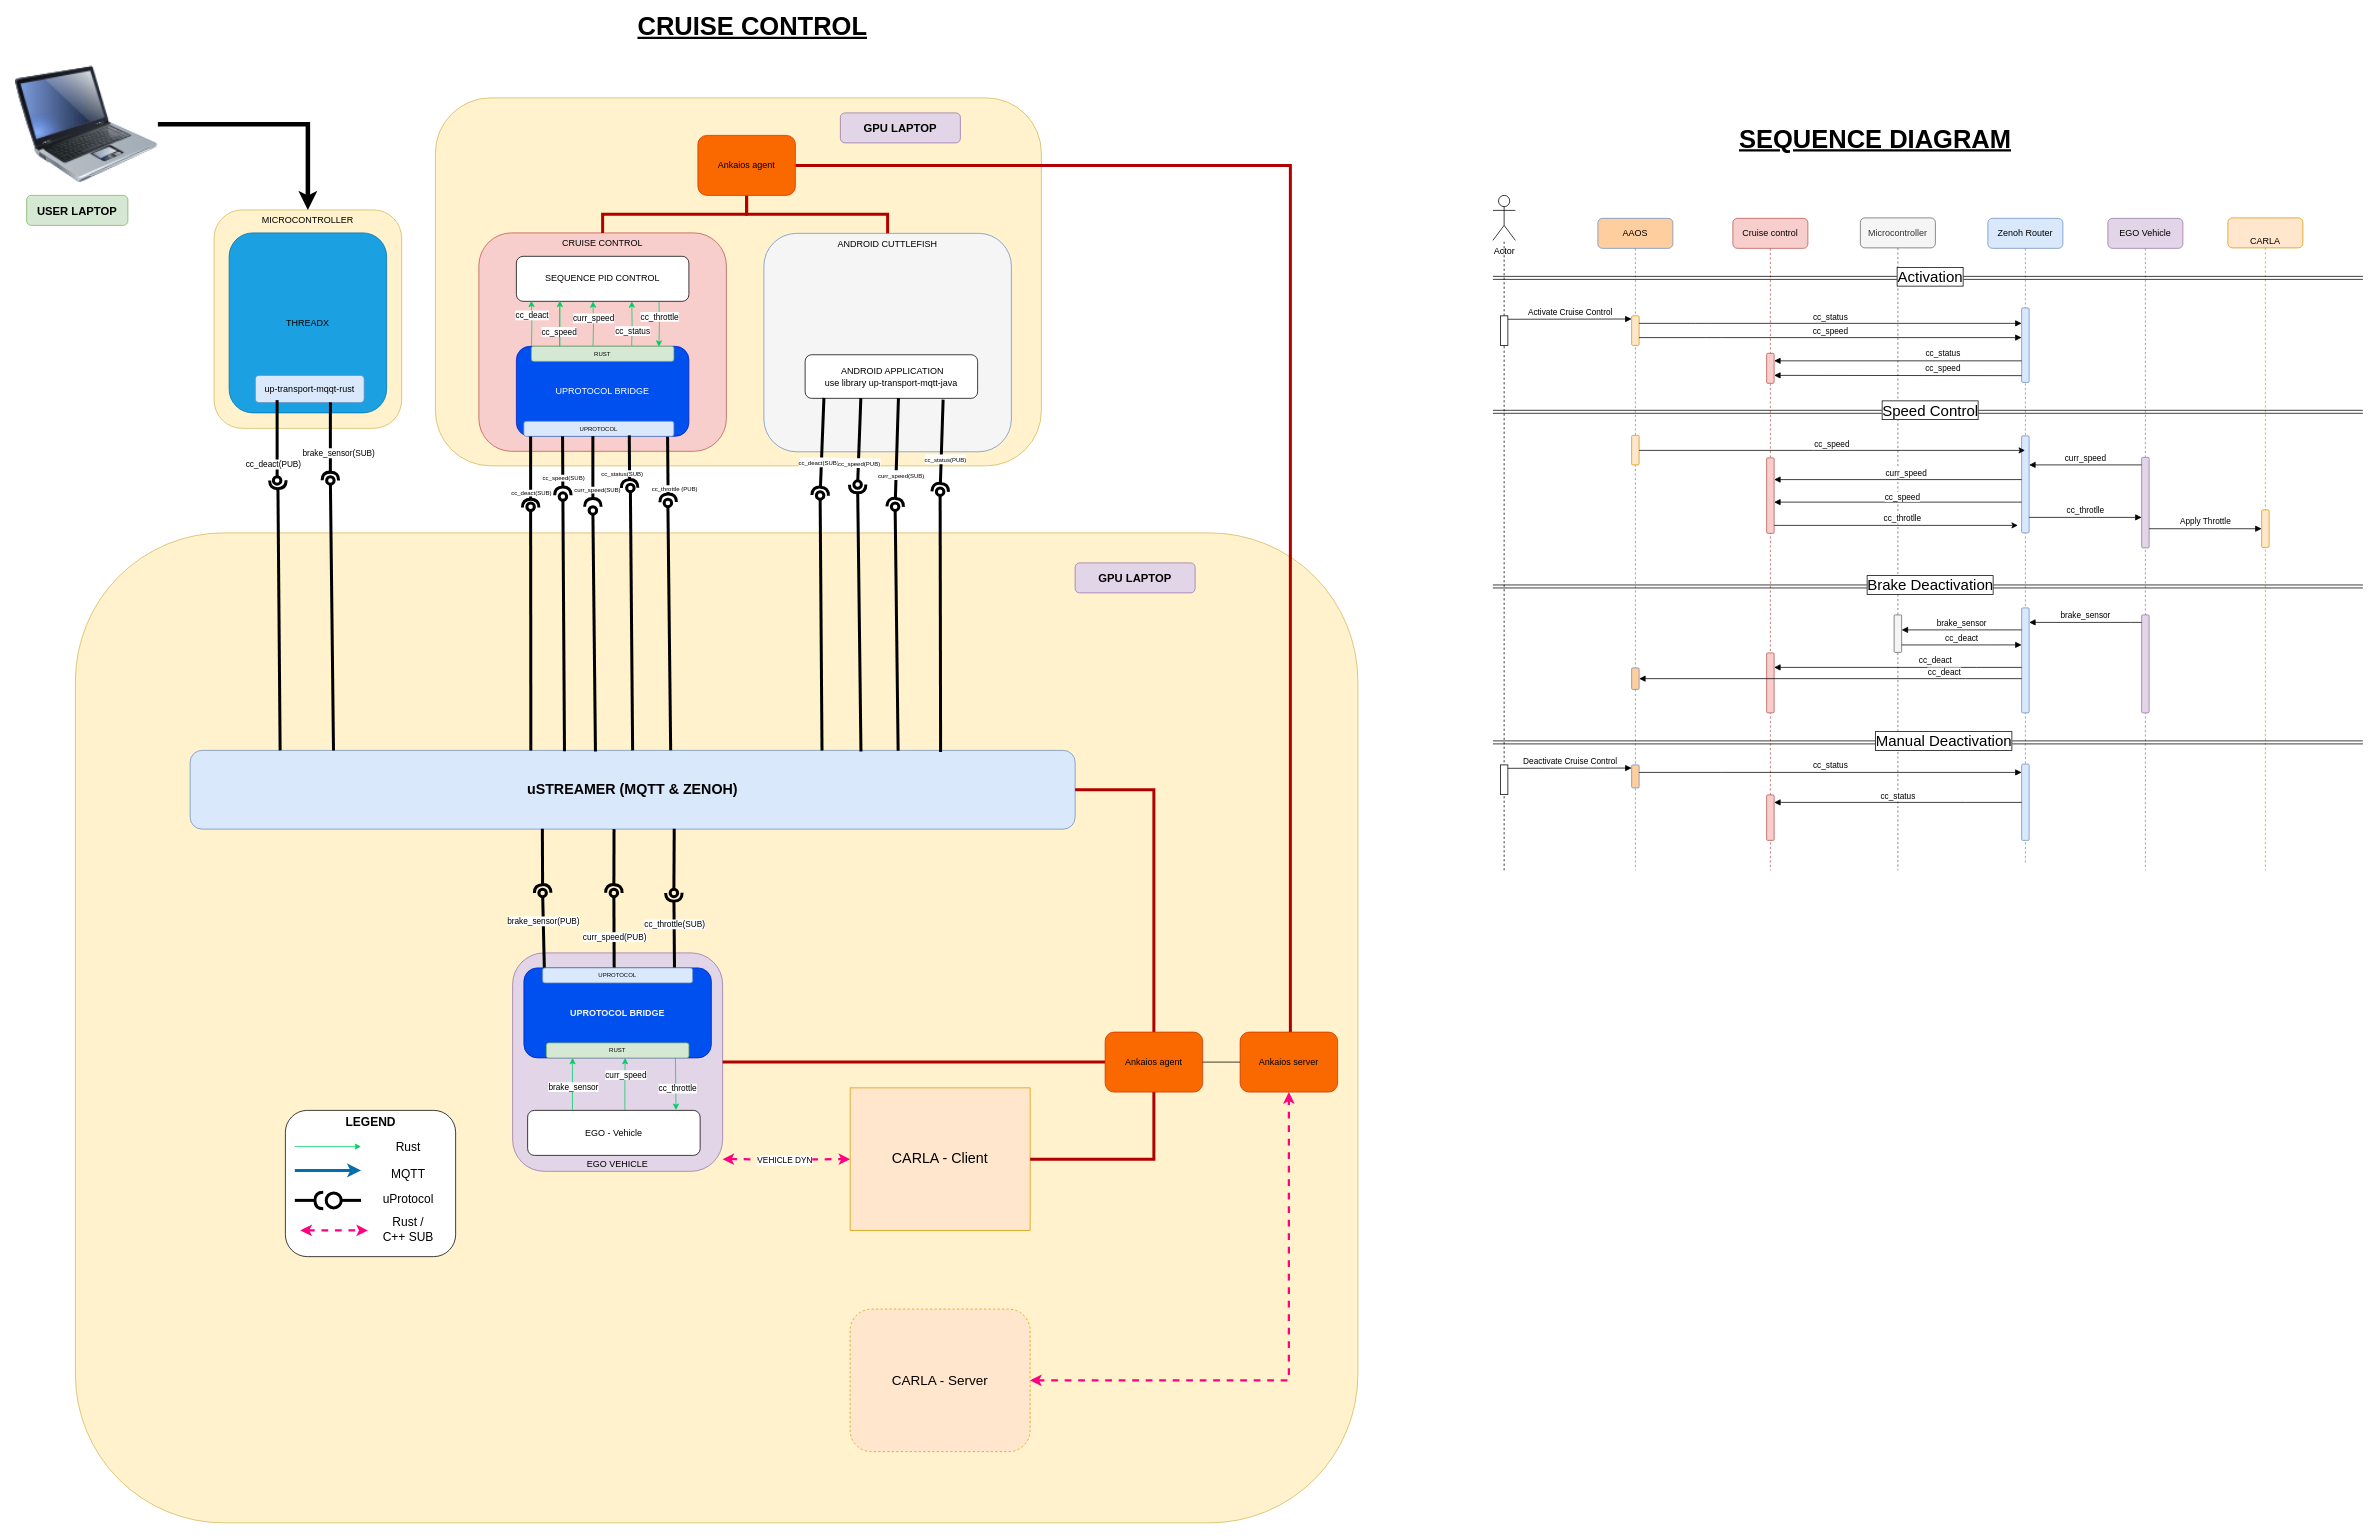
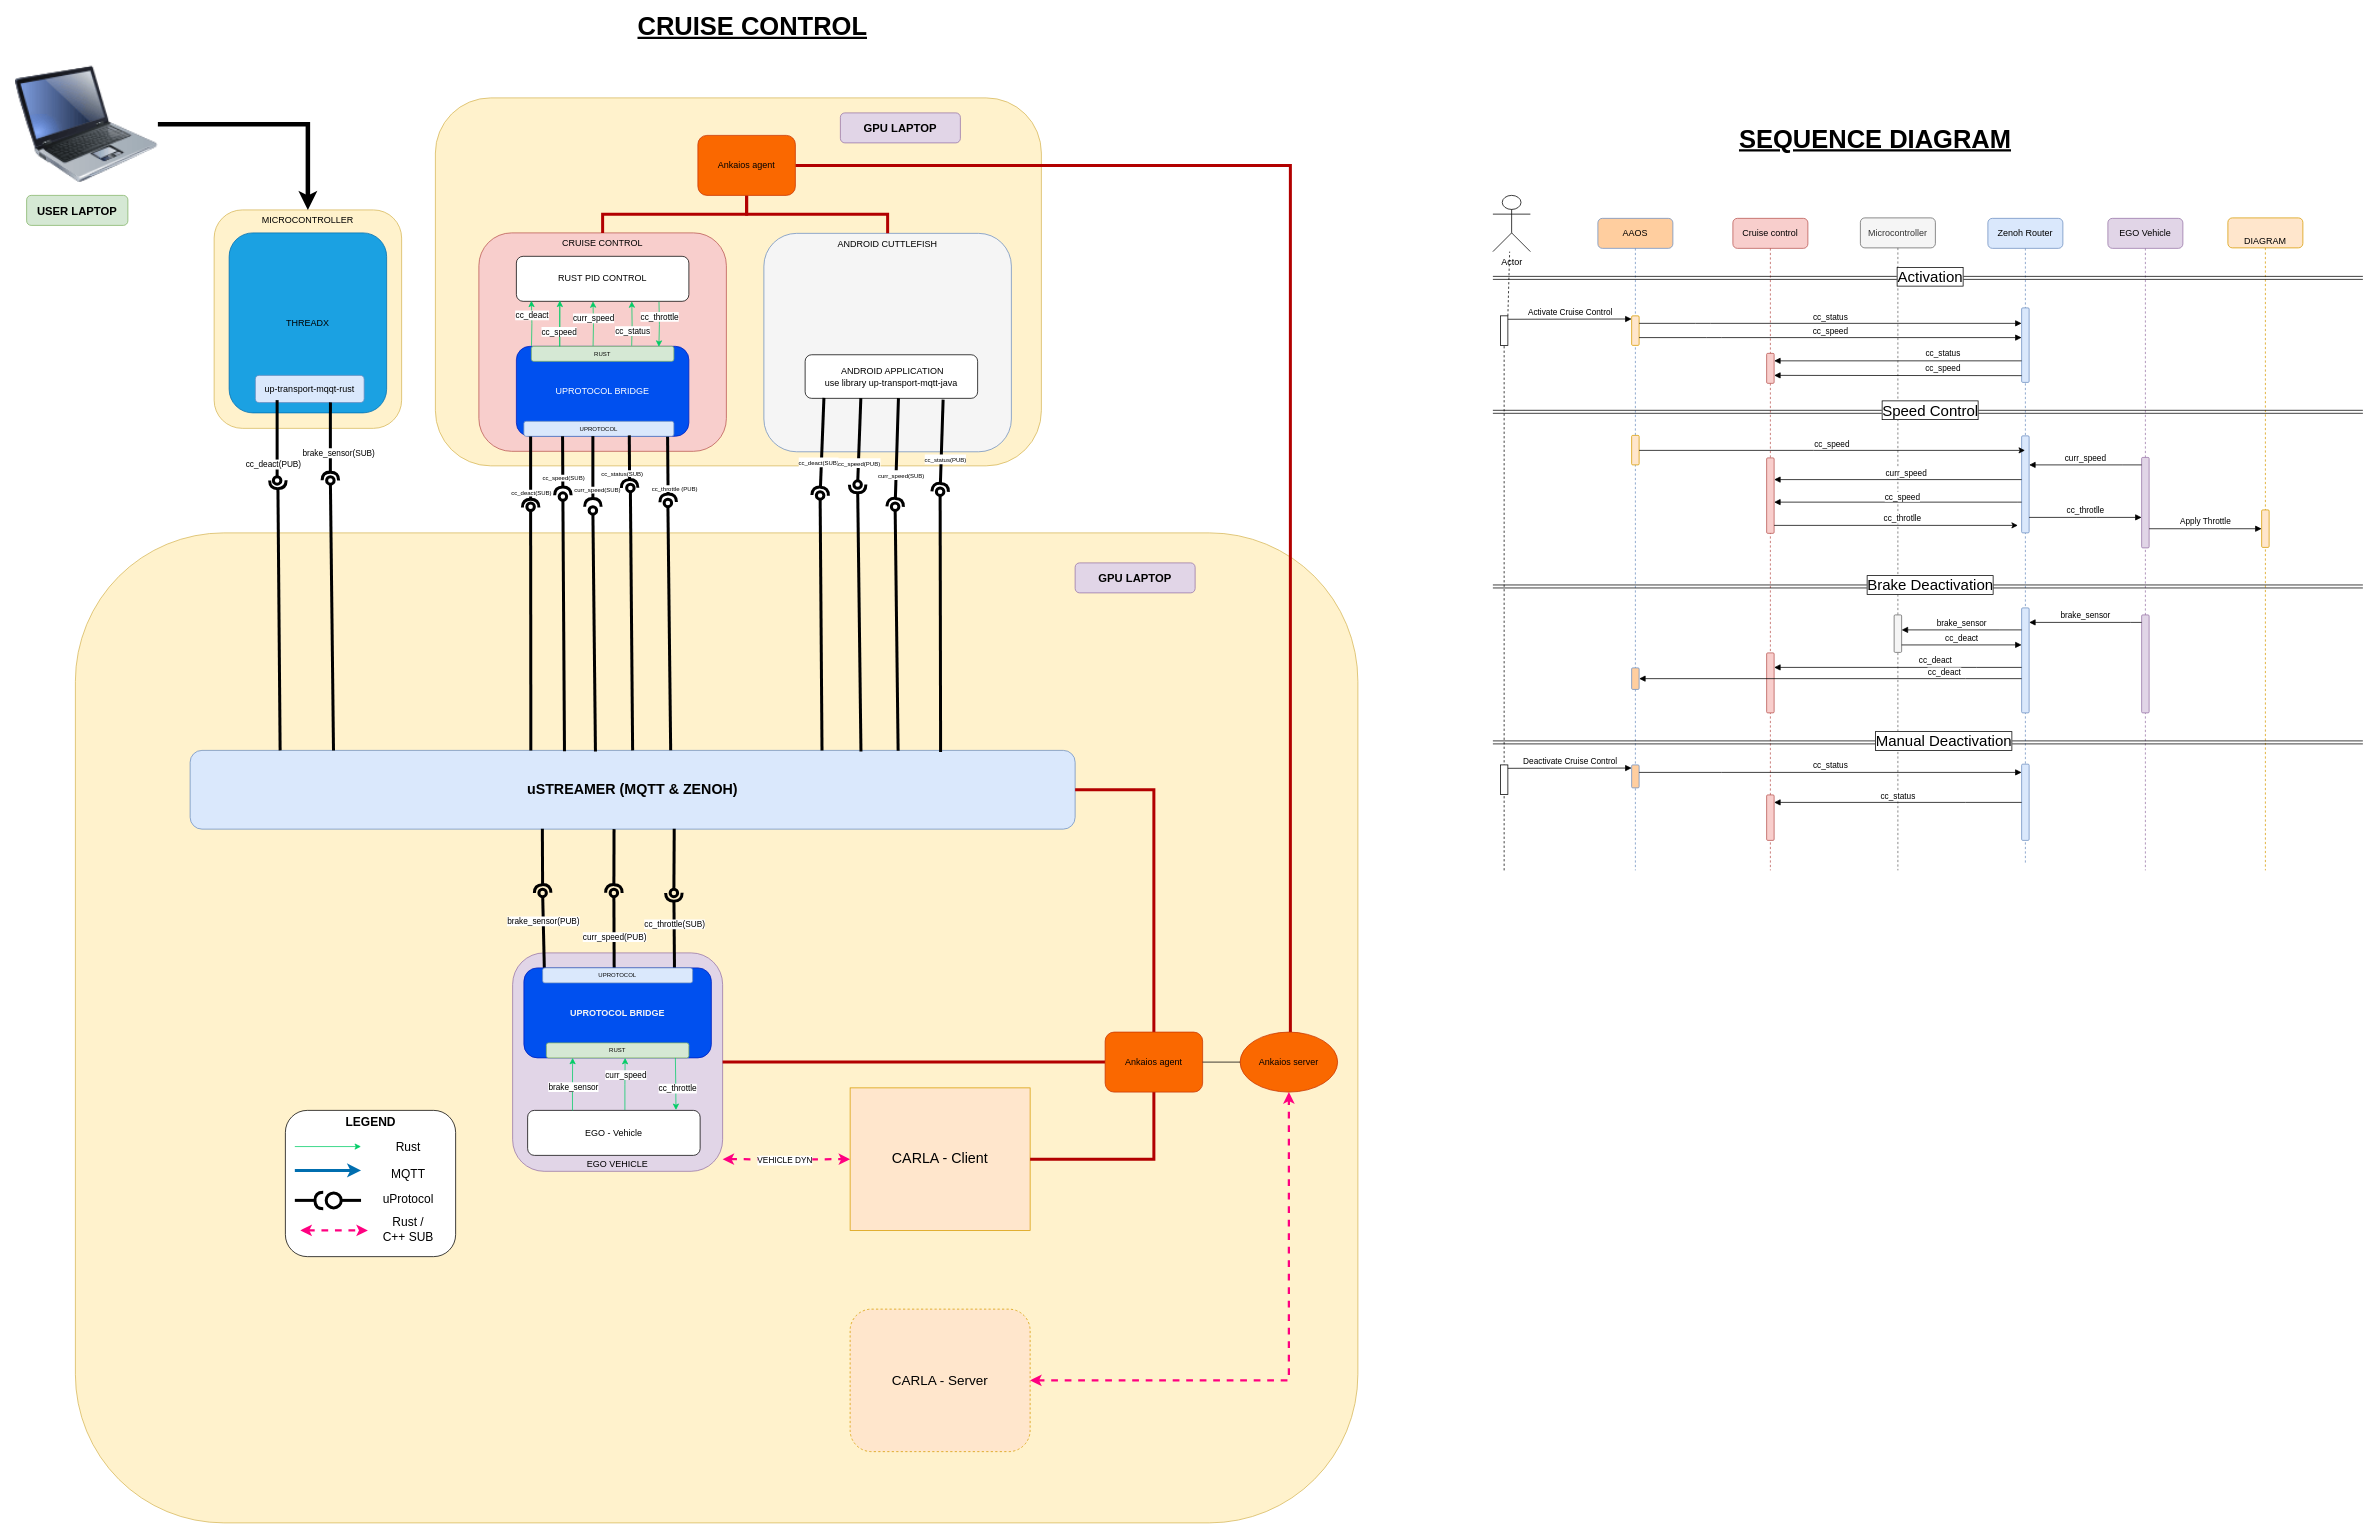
(1504, 218) -> (1512, 224)
(2265, 240) -> (2265, 240)
(603, 279) -> (603, 279)
(1289, 1062) -> (1289, 1062)
